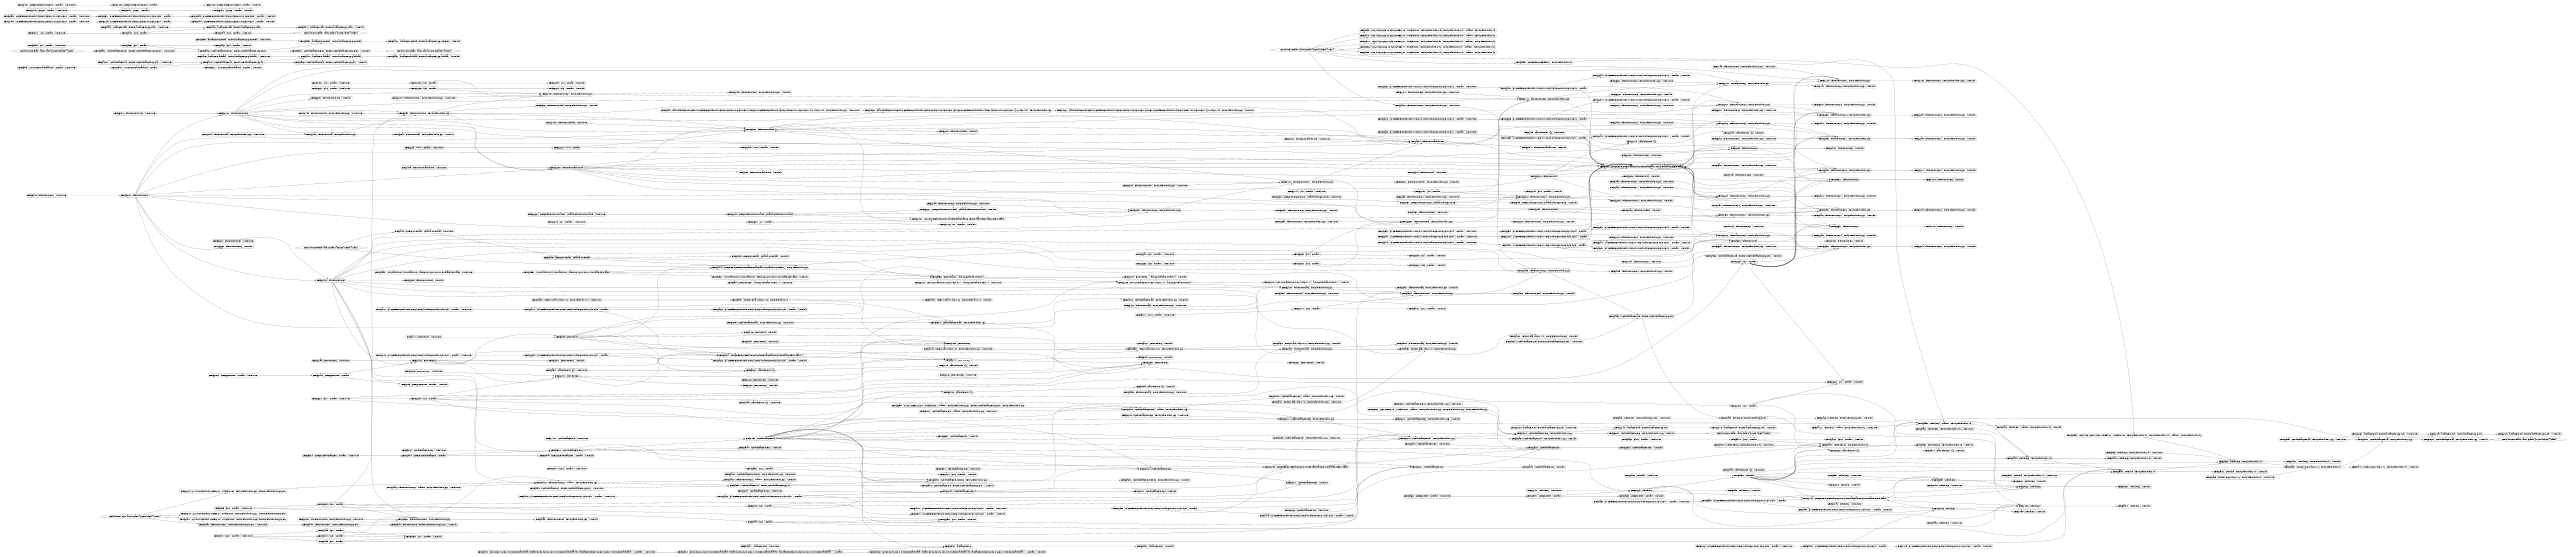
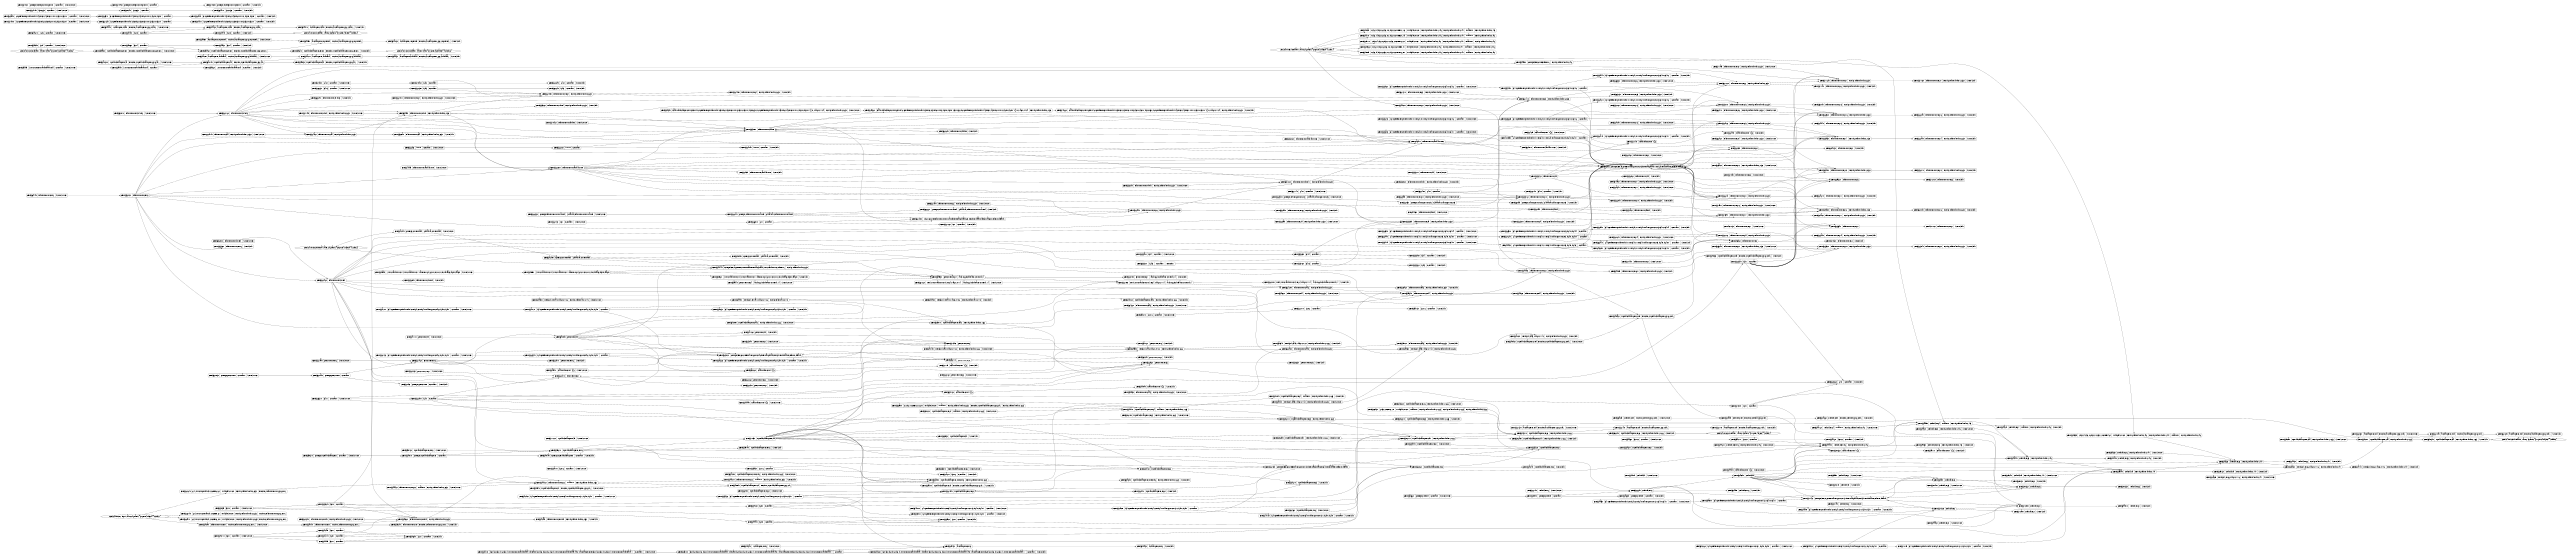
(1169, 264) -> (1170, 264)
(1143, 415) -> (1143, 415)
